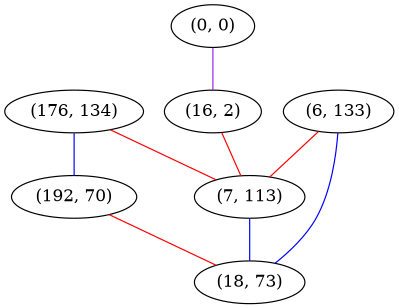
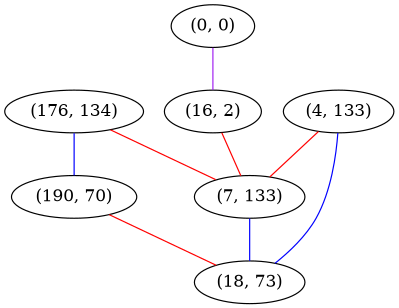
(339, 111) -> (339, 111)
(74, 197) -> (74, 197)
(250, 197) -> (250, 197)
